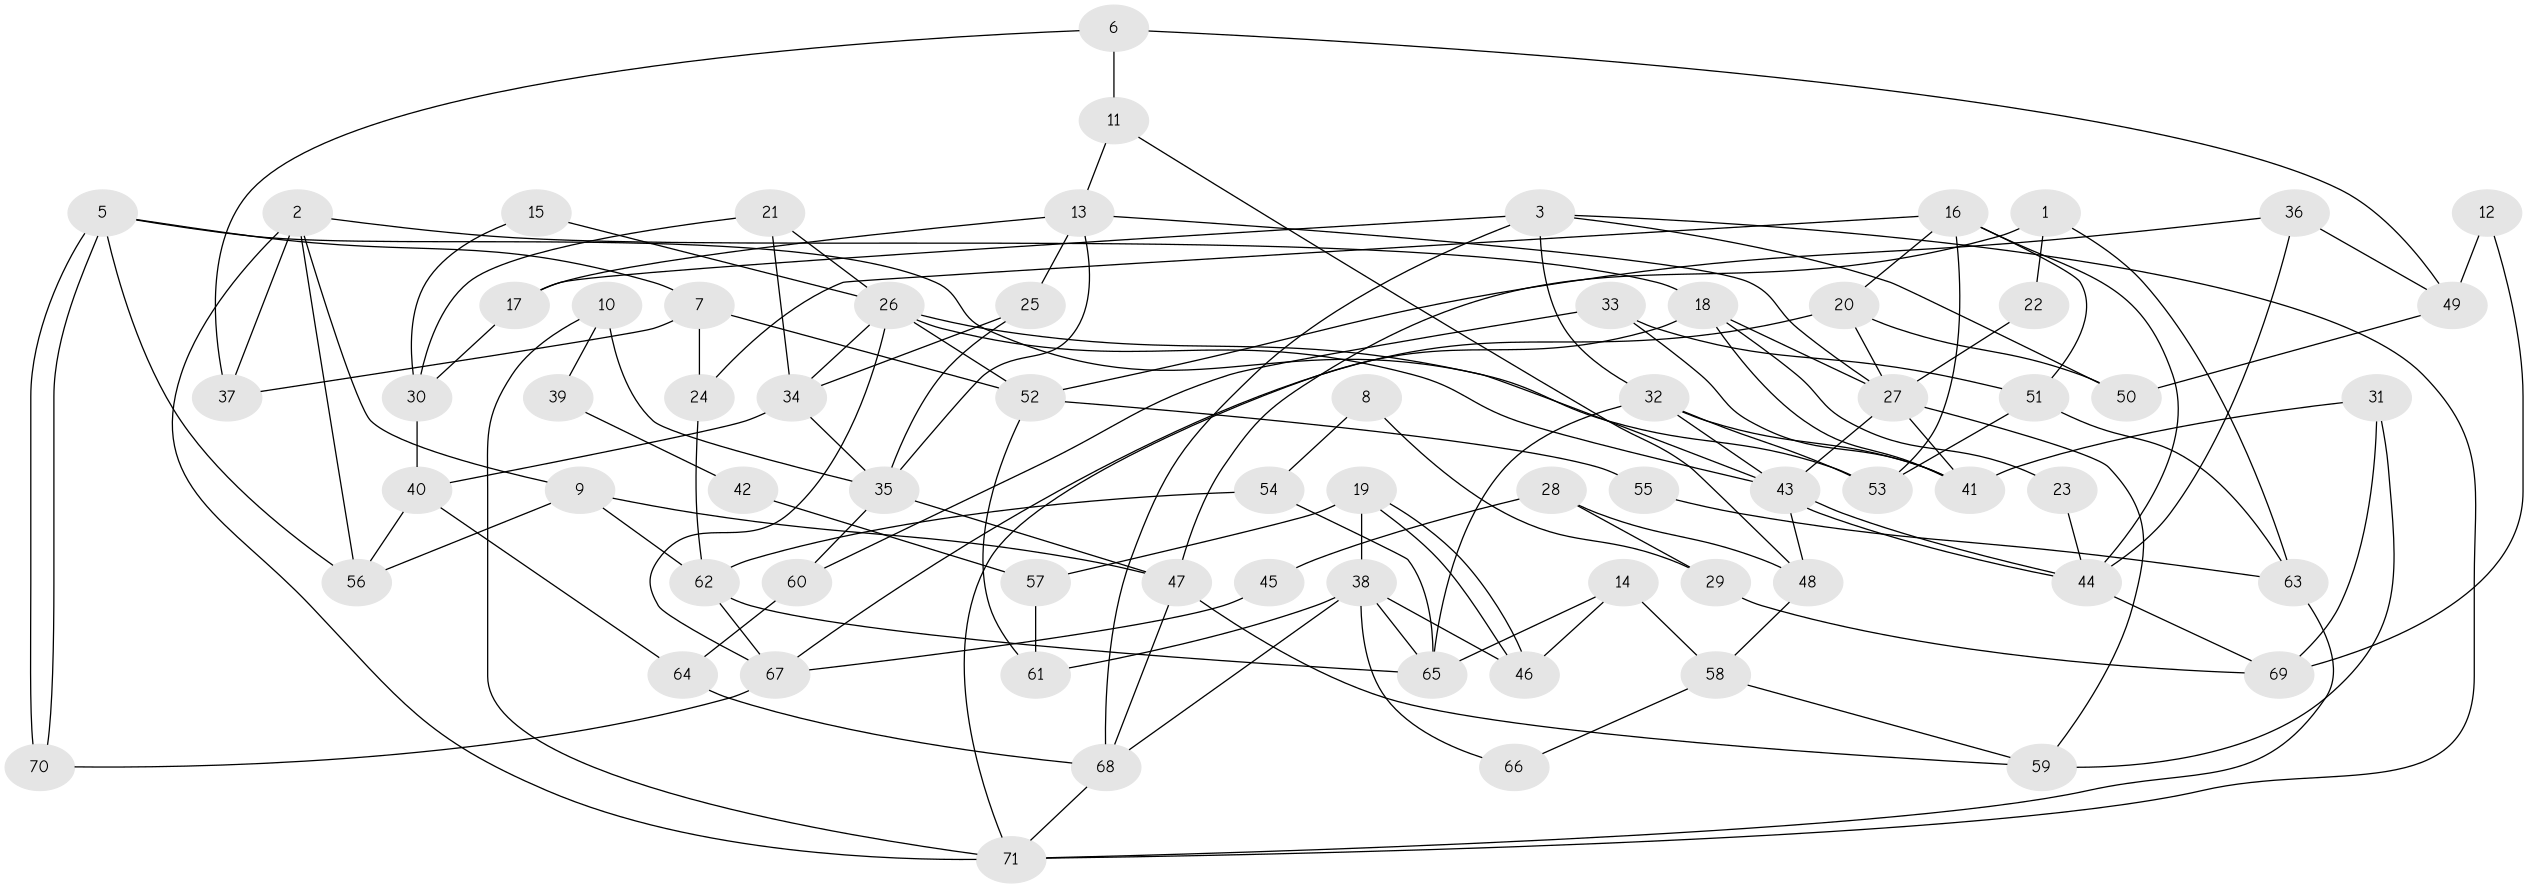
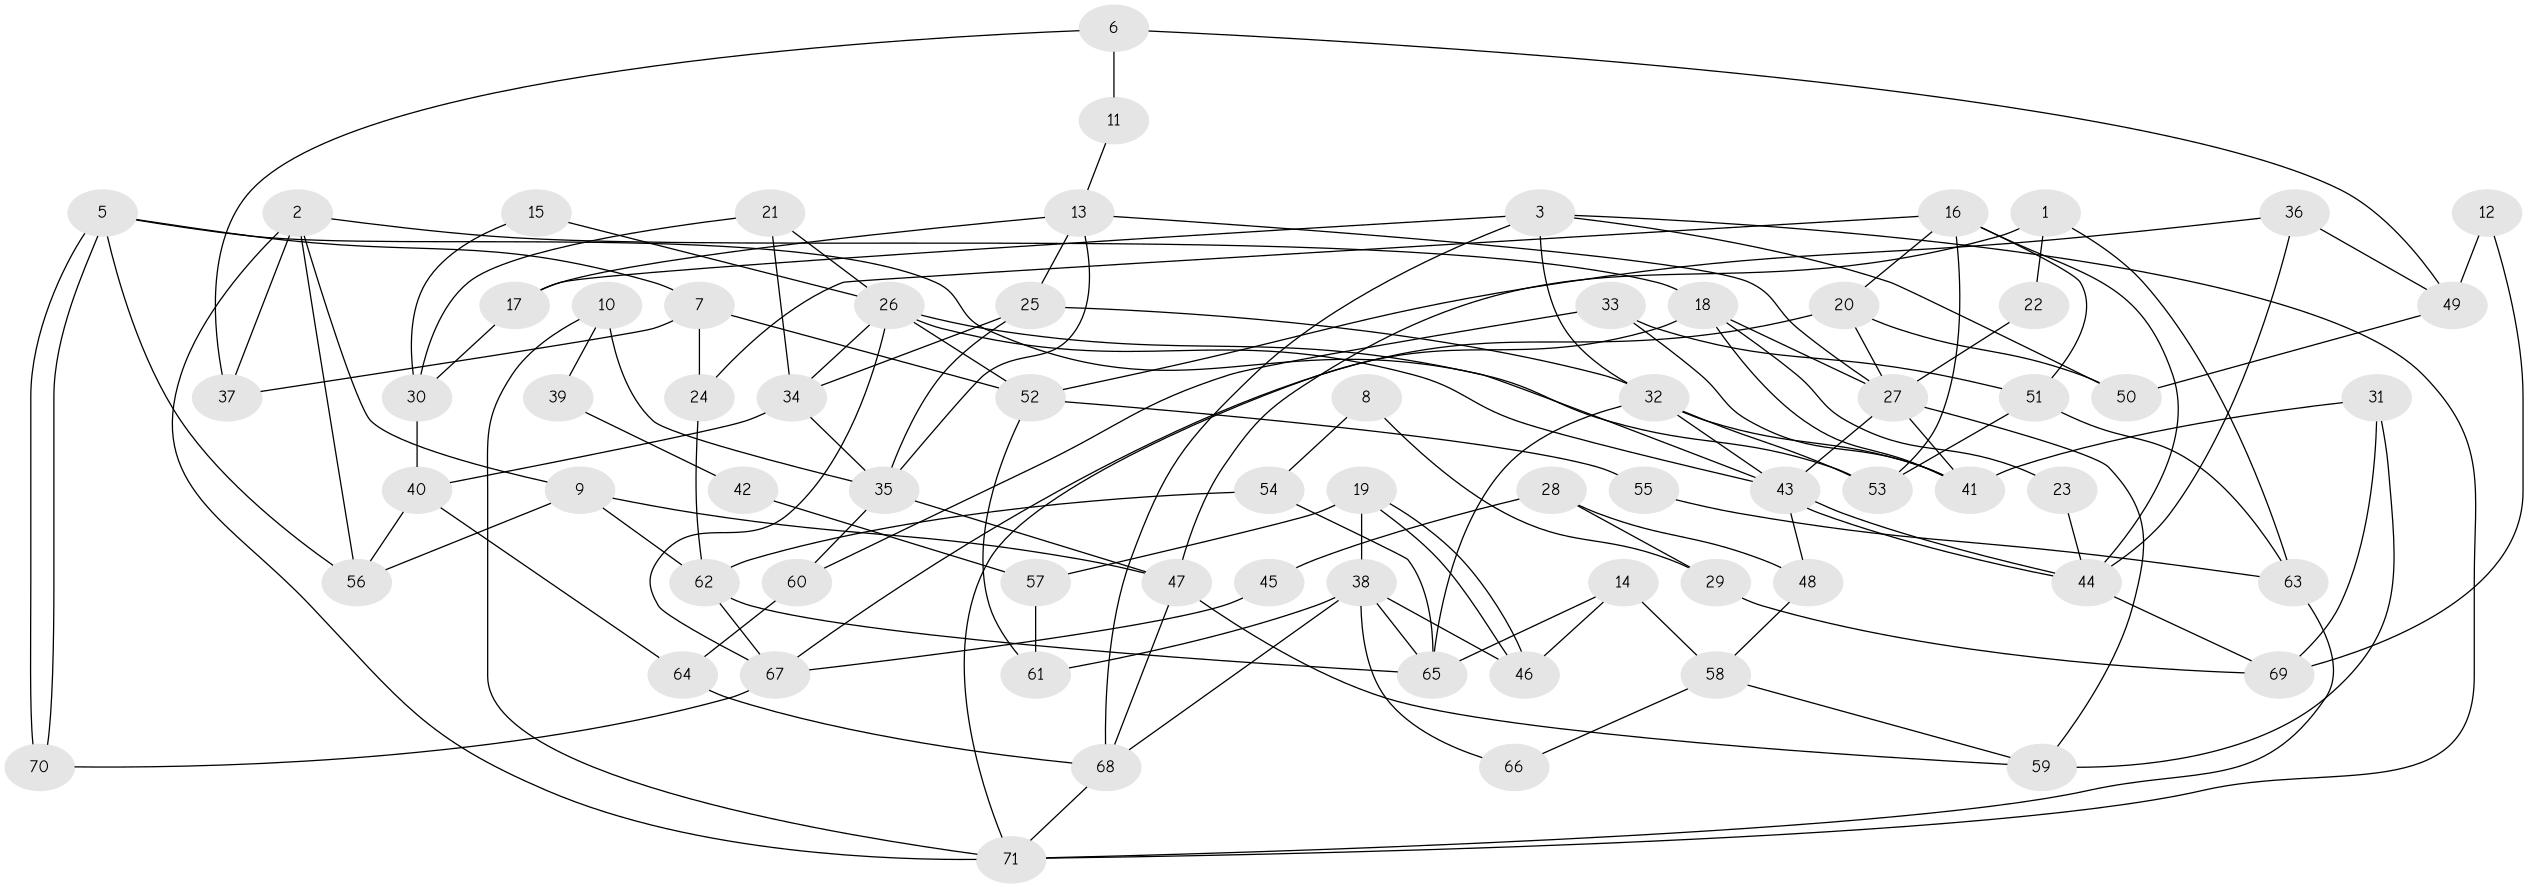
none -> (1363, 331)
(1505, 360) -> none
